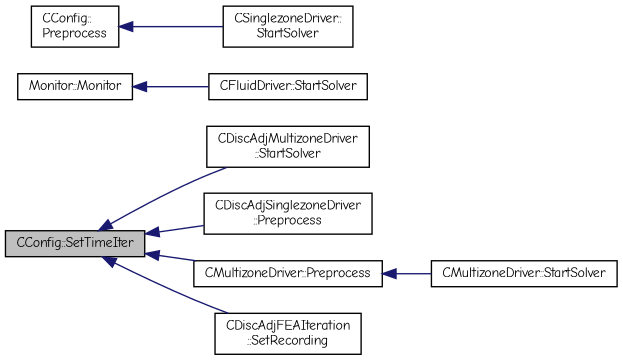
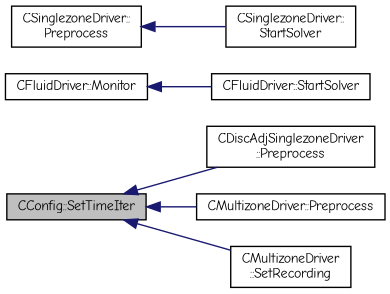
(75, 27) -> (76, 27)
(75, 87) -> (76, 87)
(288, 147) -> none
(524, 274) -> none
(288, 334) -> (291, 267)
